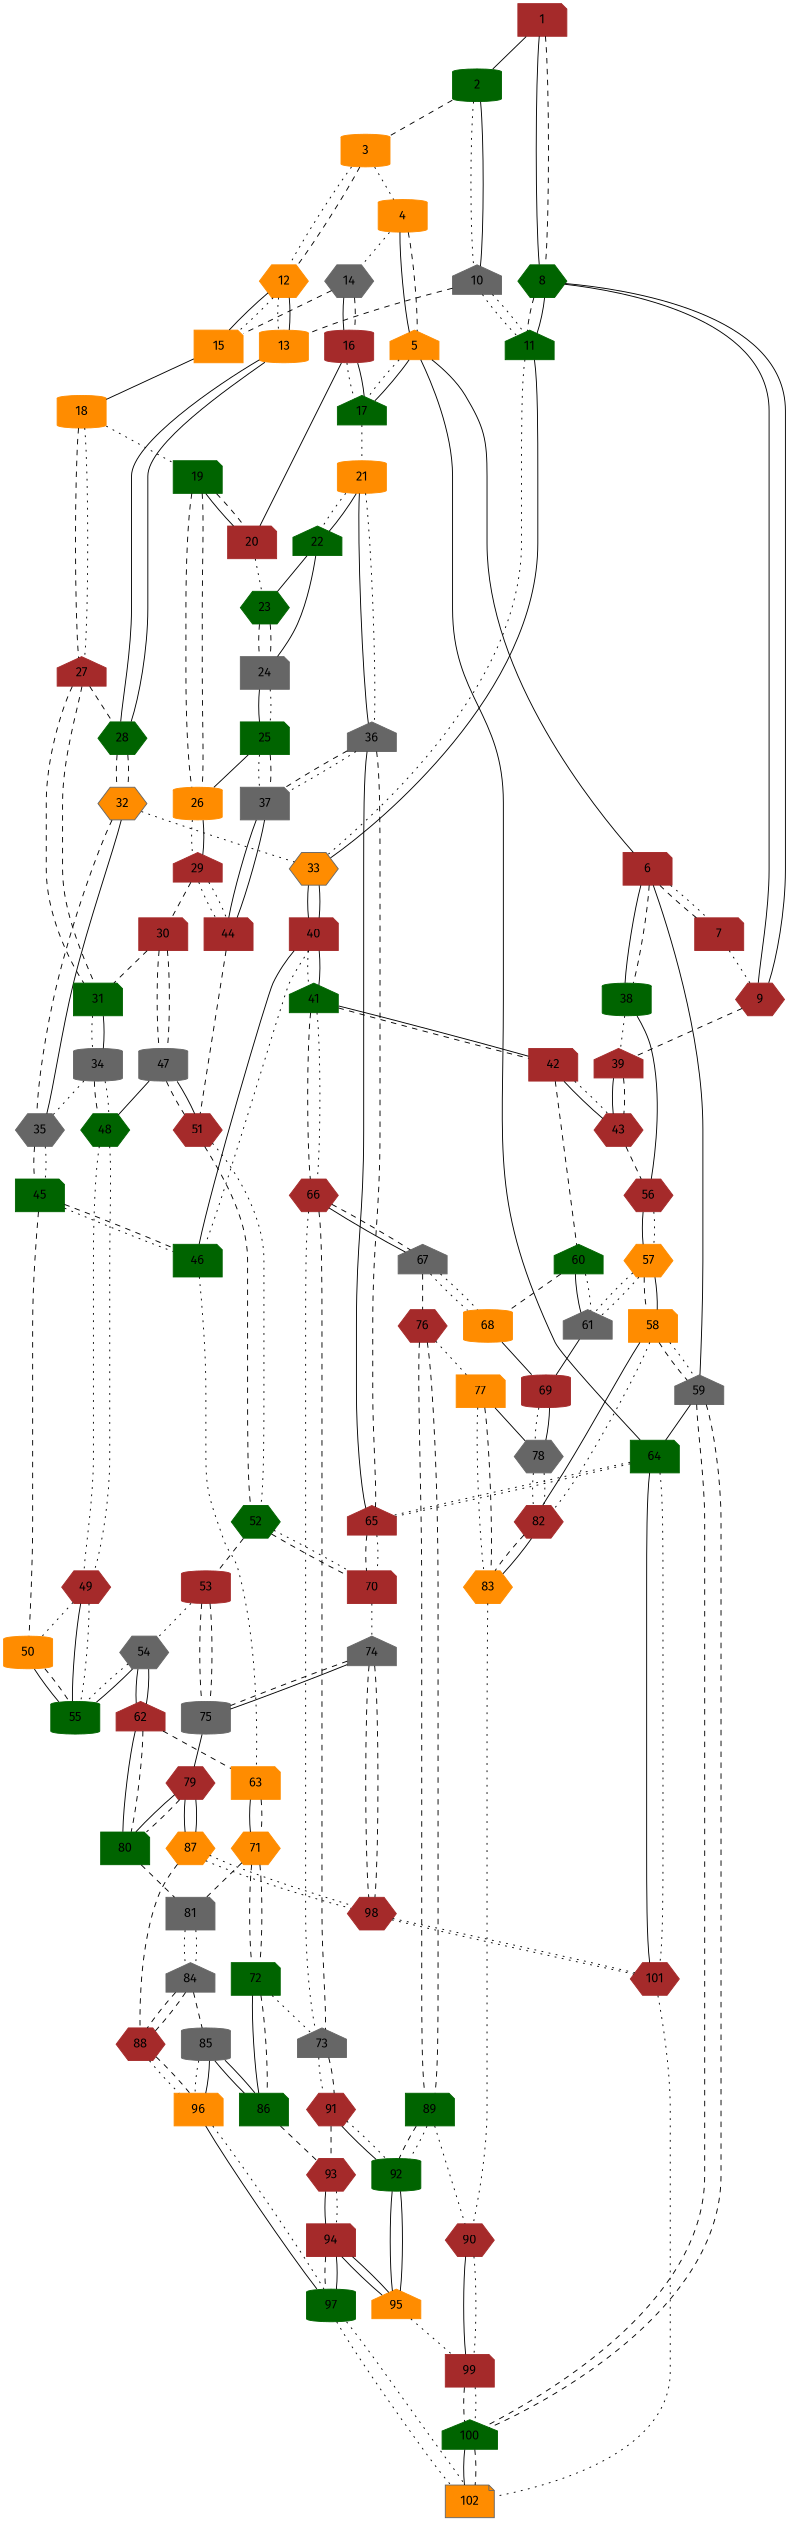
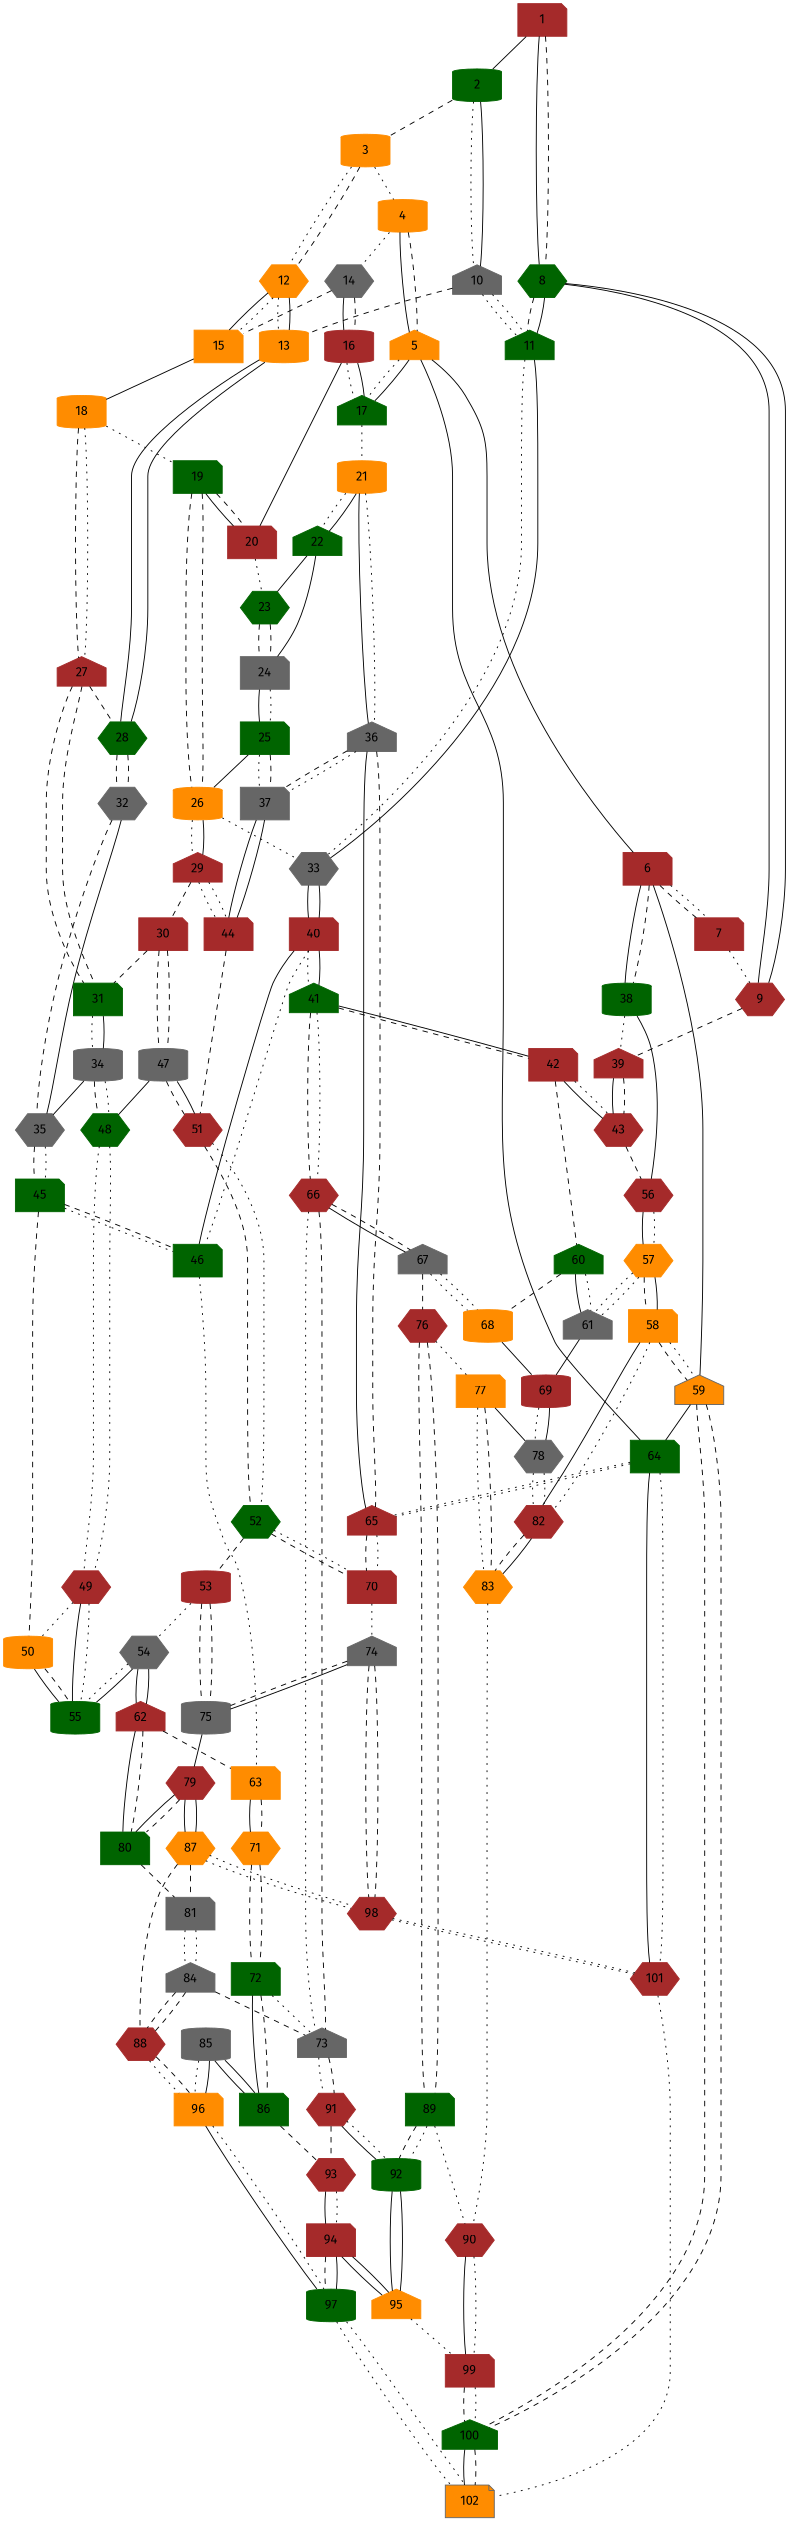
(122, 804) -> (122, 804)
(218, 837) -> (267, 842)
(314, 869) -> (314, 869)
(68, 1098) -> (68, 1098)
(699, 1391) -> (699, 1391)
(224, 1880) -> (190, 1881)
(198, 2010) -> (271, 2019)
